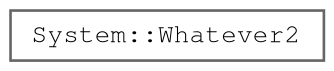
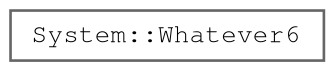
(167, 36) -> (167, 36)
